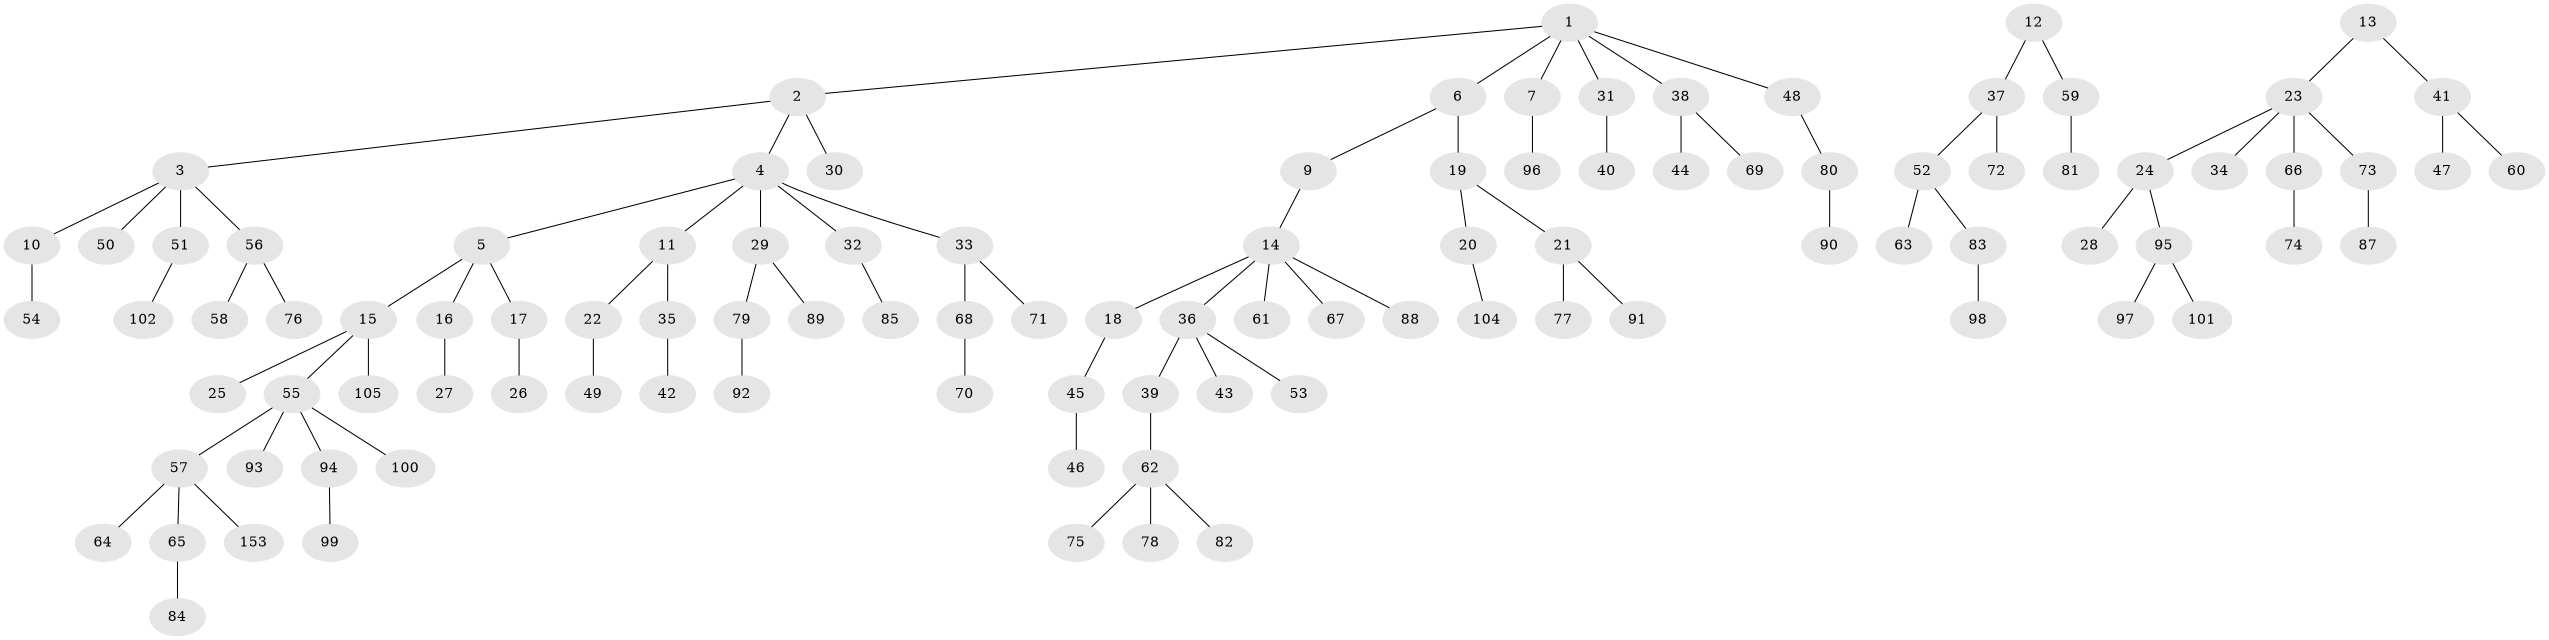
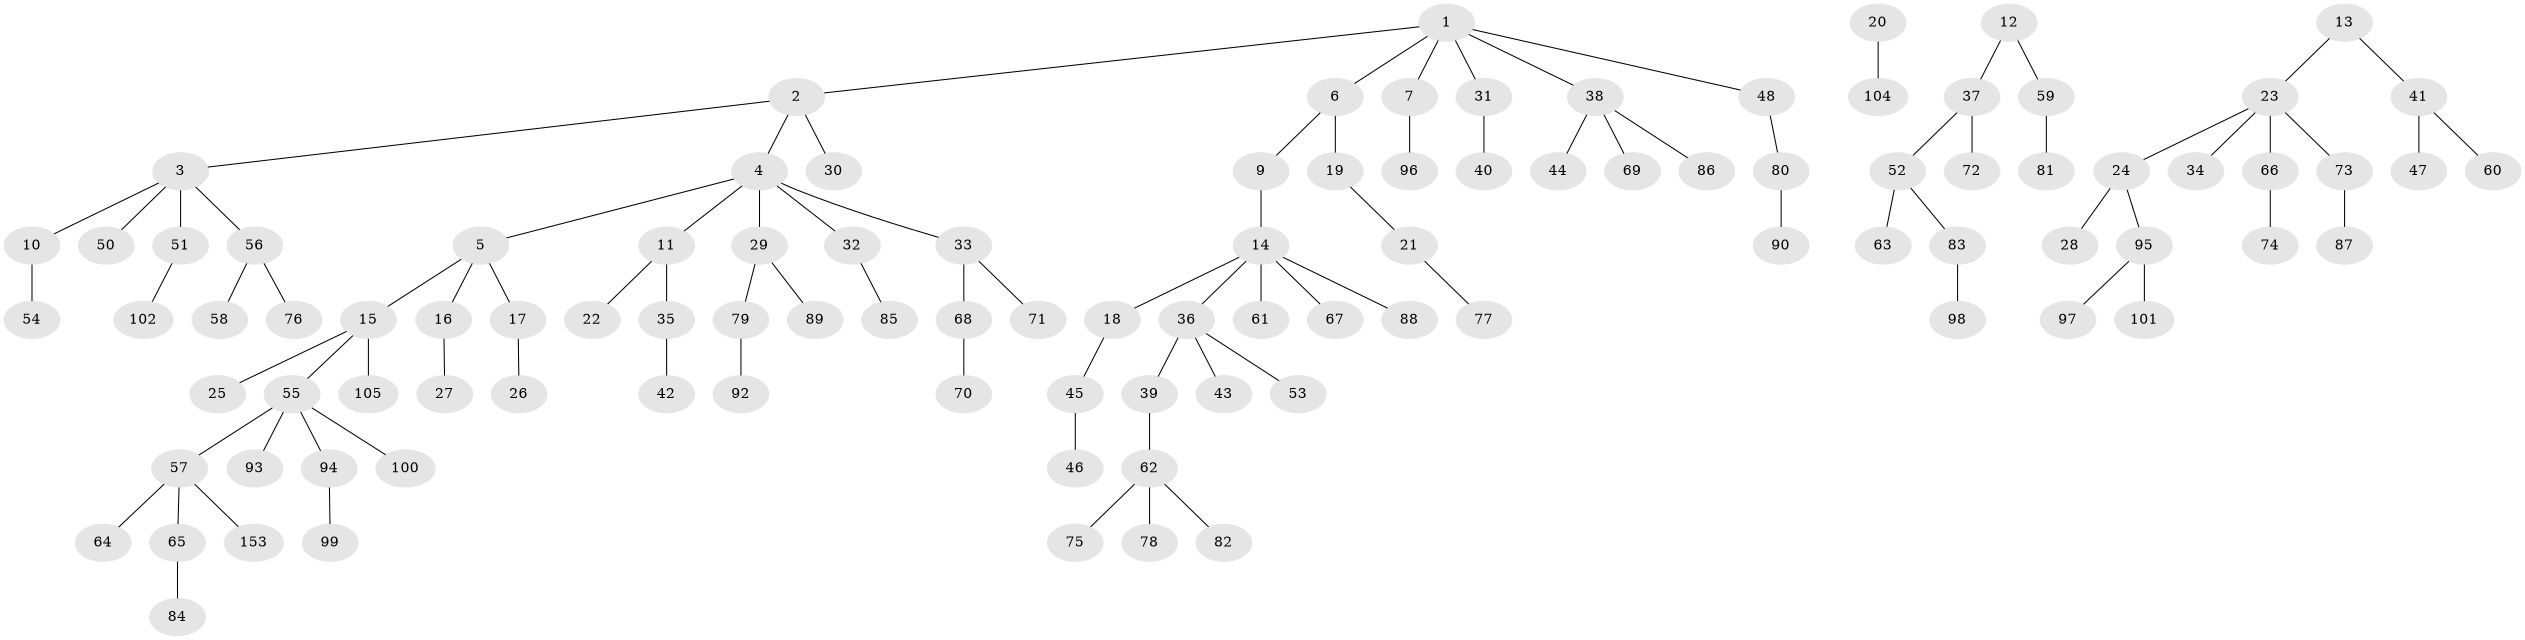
none -> (1707, 171)
(1463, 208) -> none
(1638, 320) -> none
(593, 394) -> none
